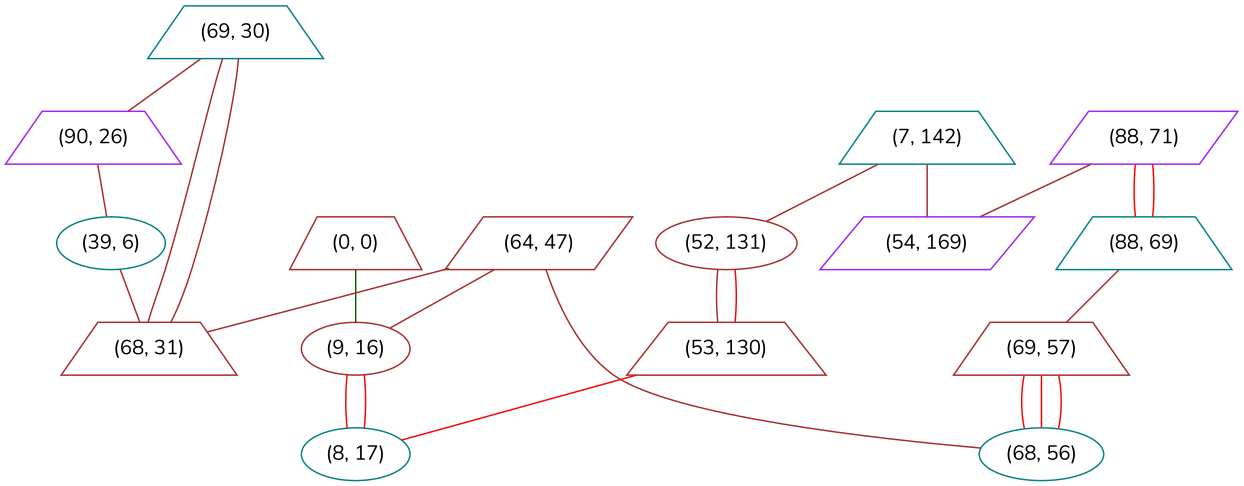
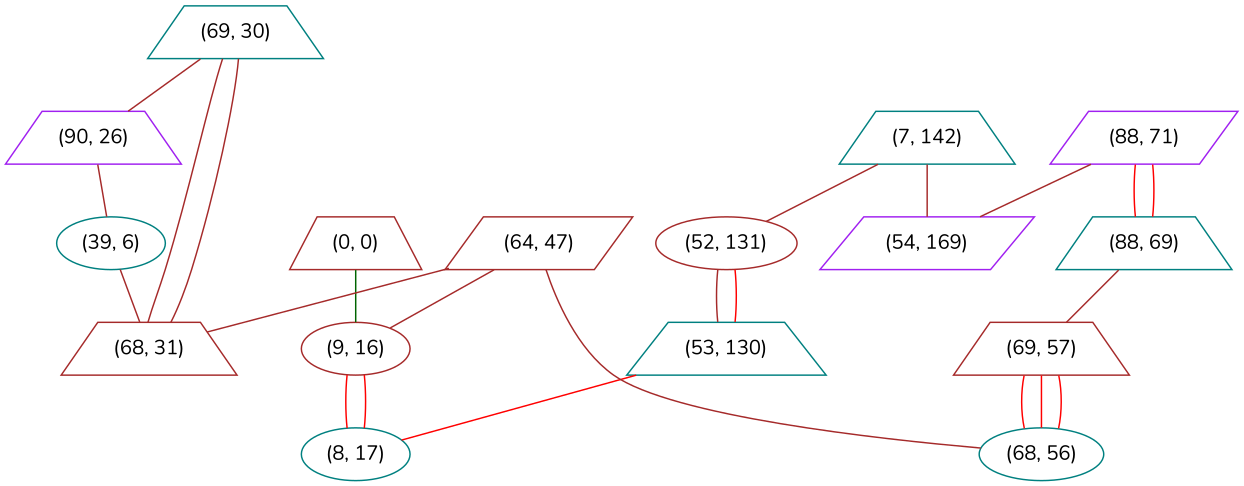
(726, 349) -> (726, 349)
